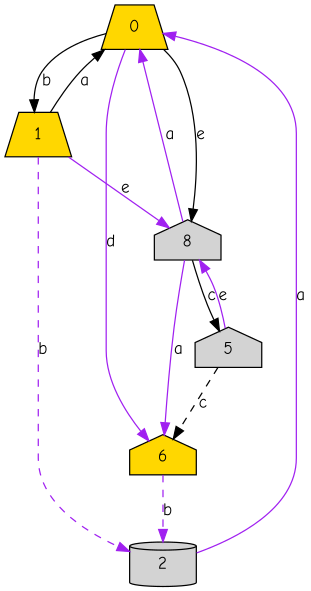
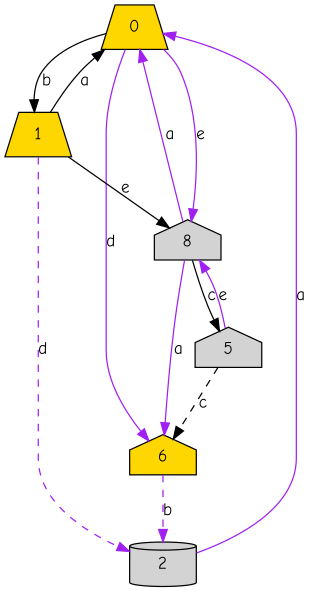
(194, 125) -> (194, 125)
(114, 189) -> (114, 189)
(43, 349) -> (43, 349)
